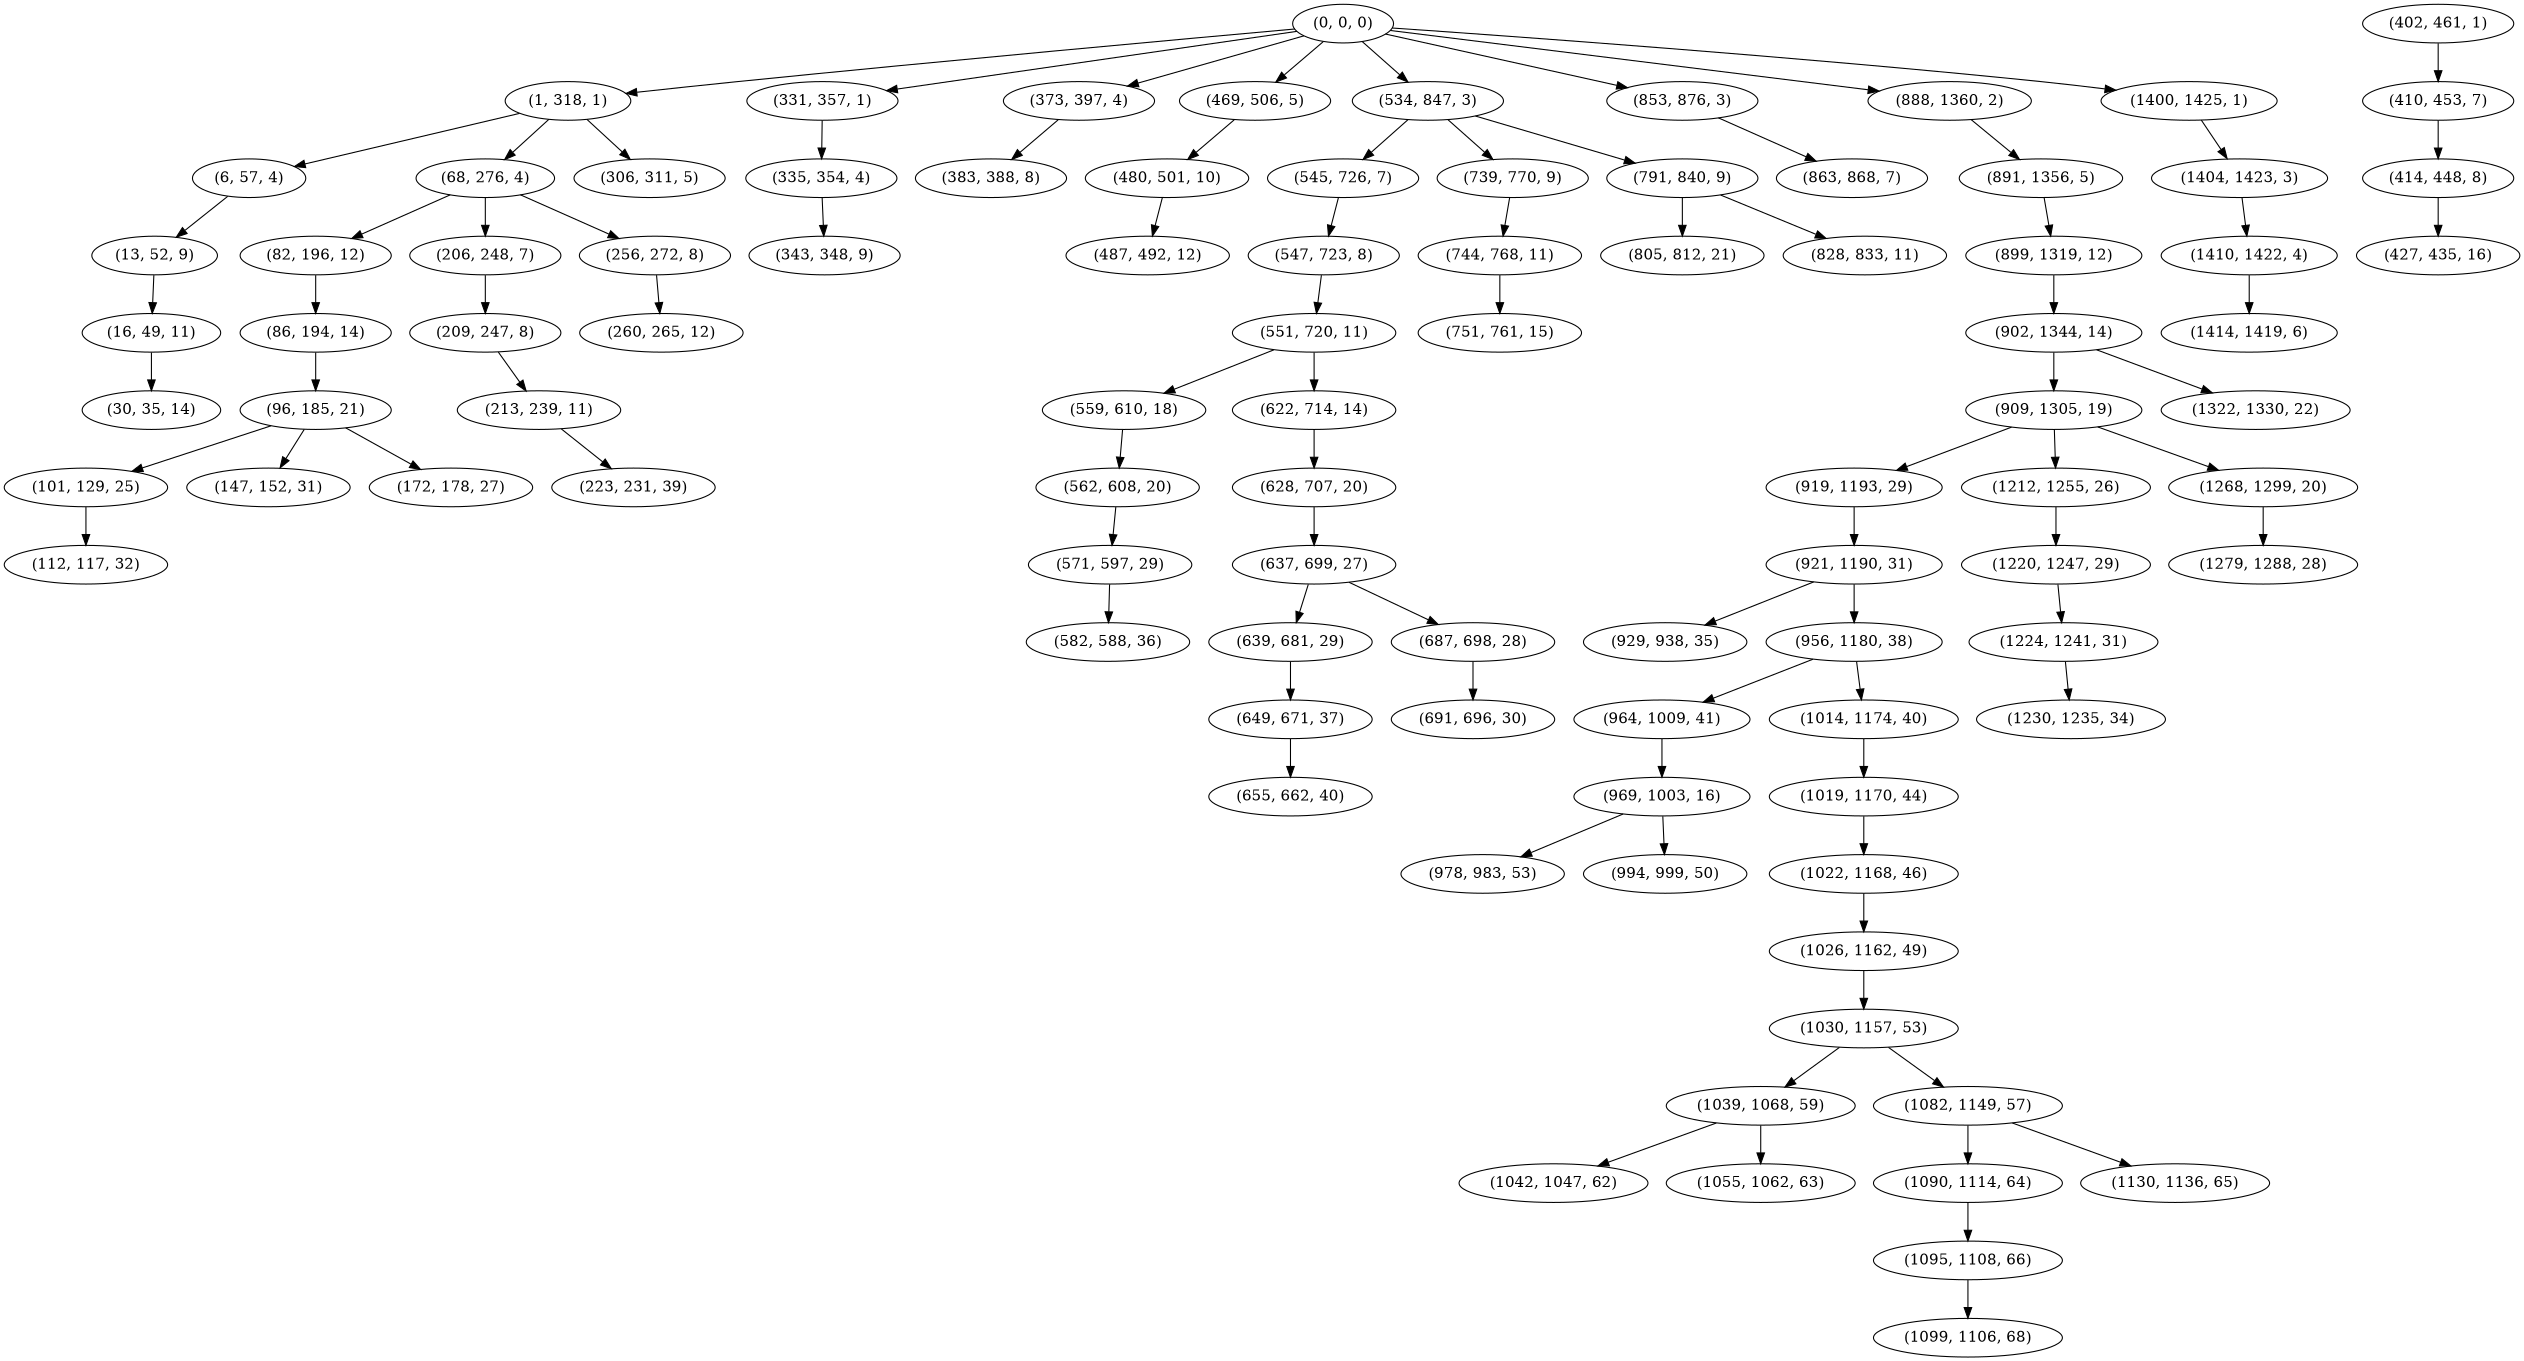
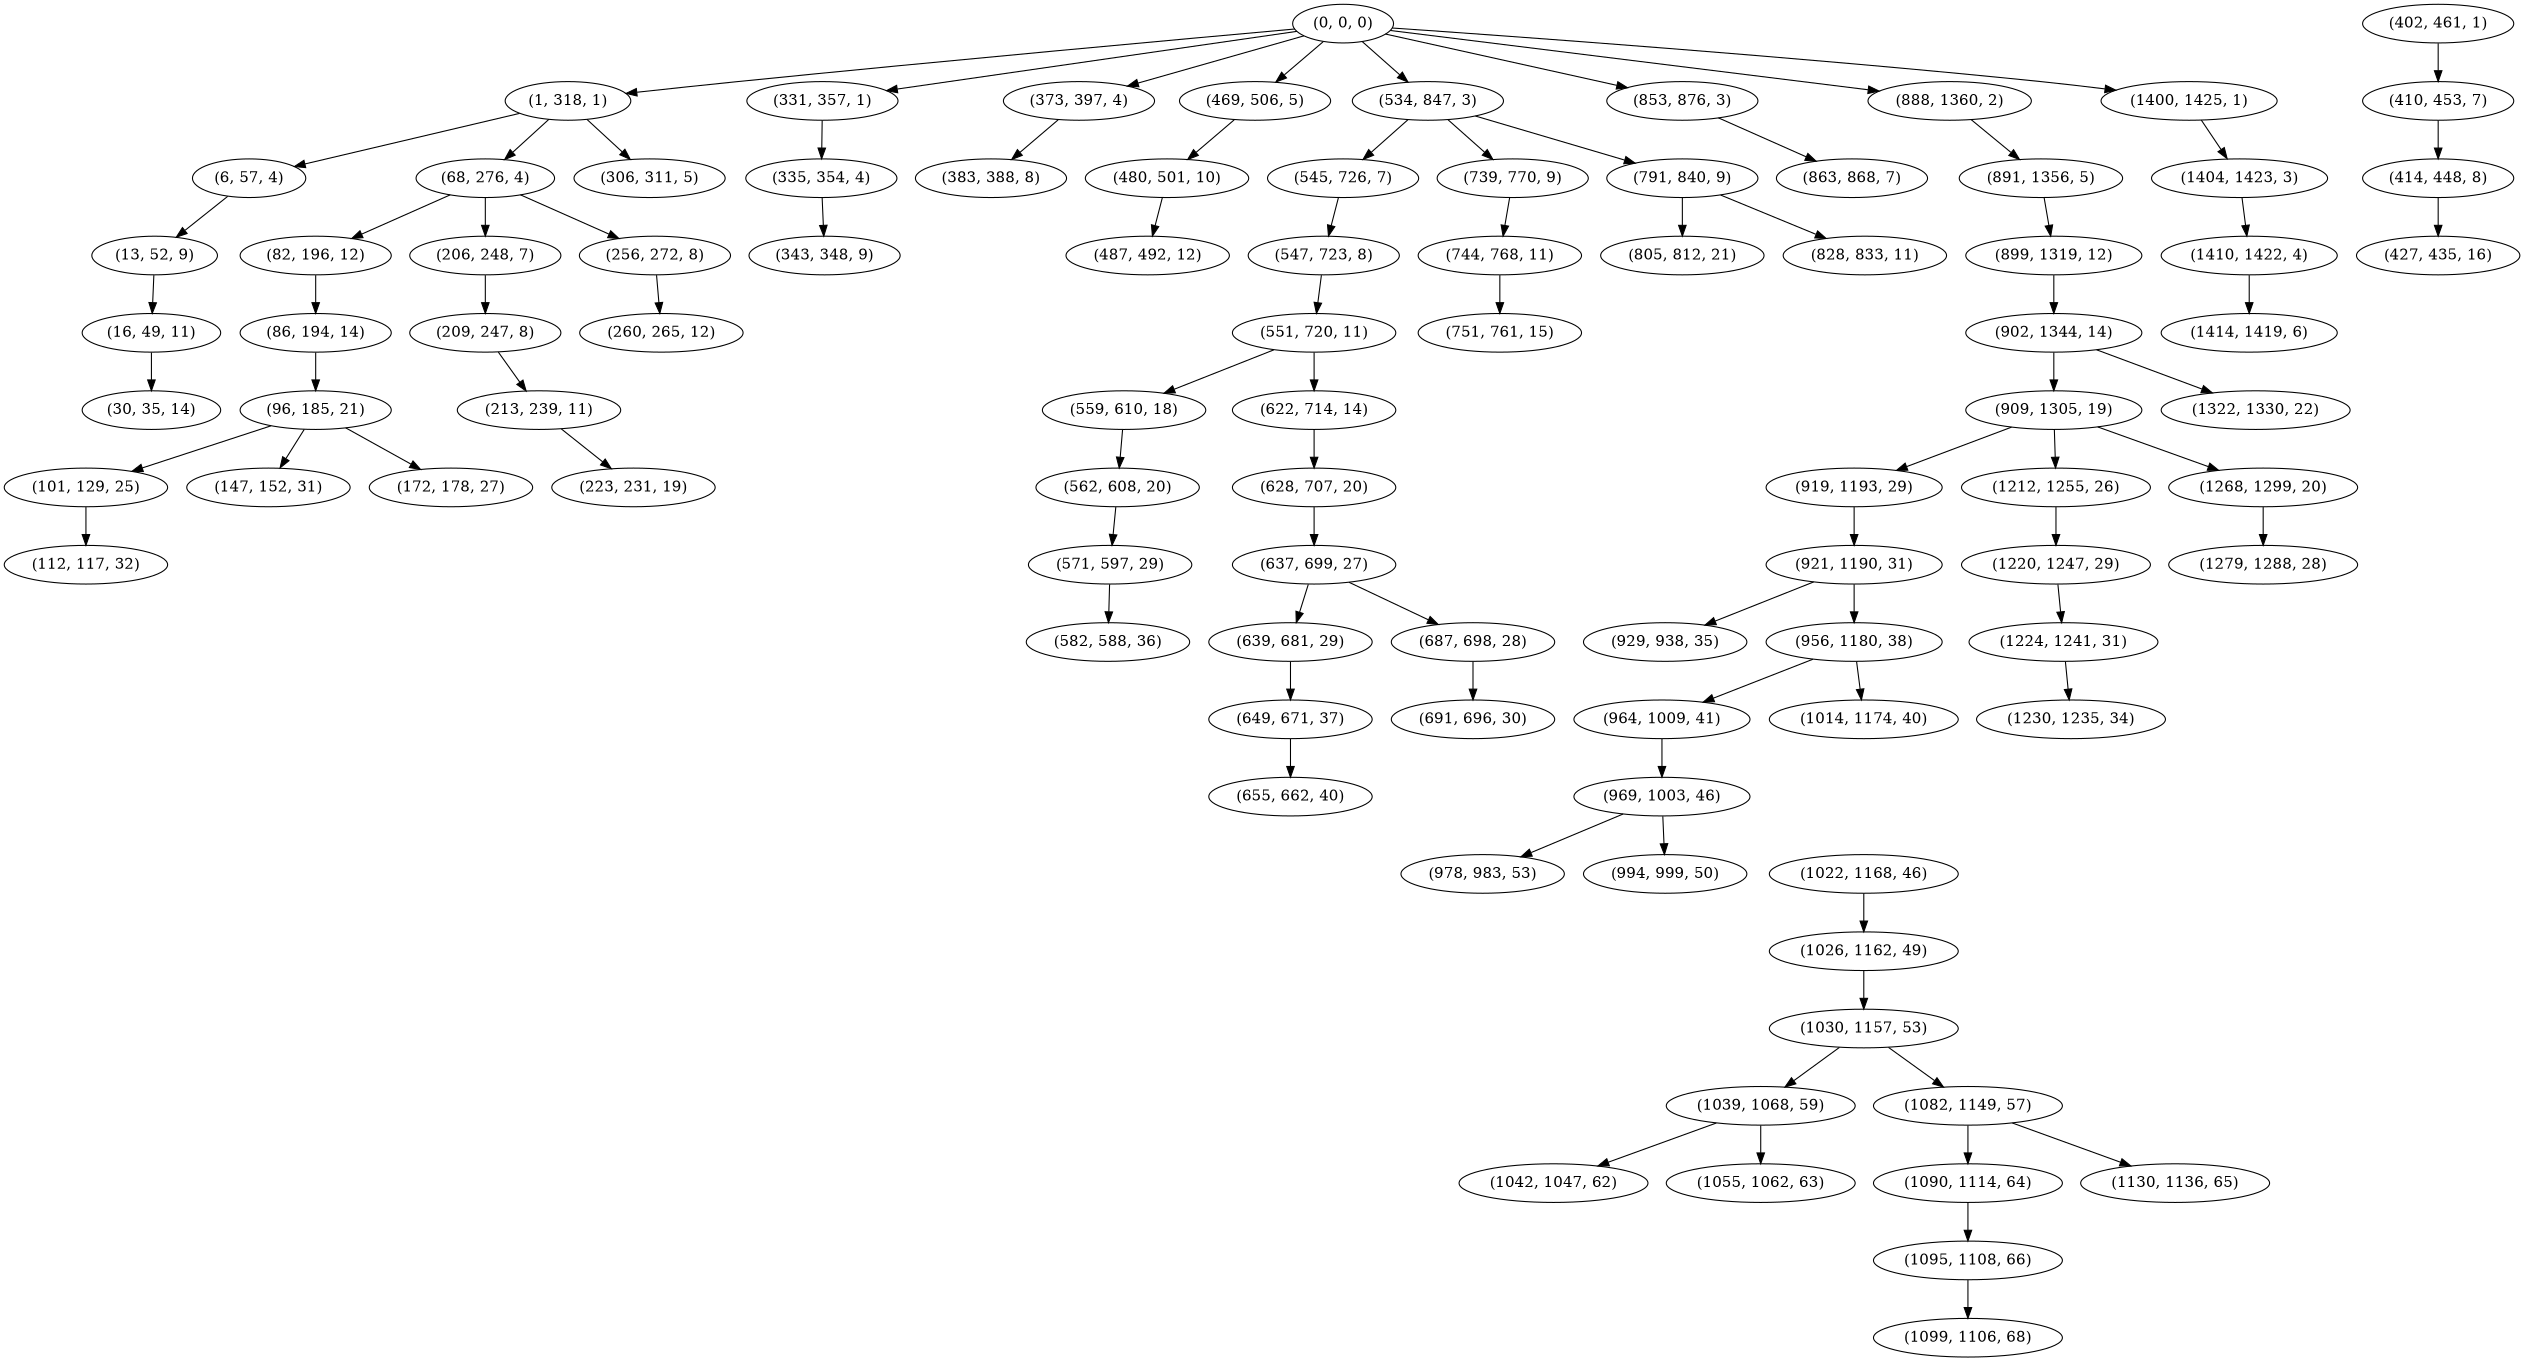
(633, 487) -> (633, 487)
(1662, 797) -> (1662, 797)
(1864, 797) -> none
